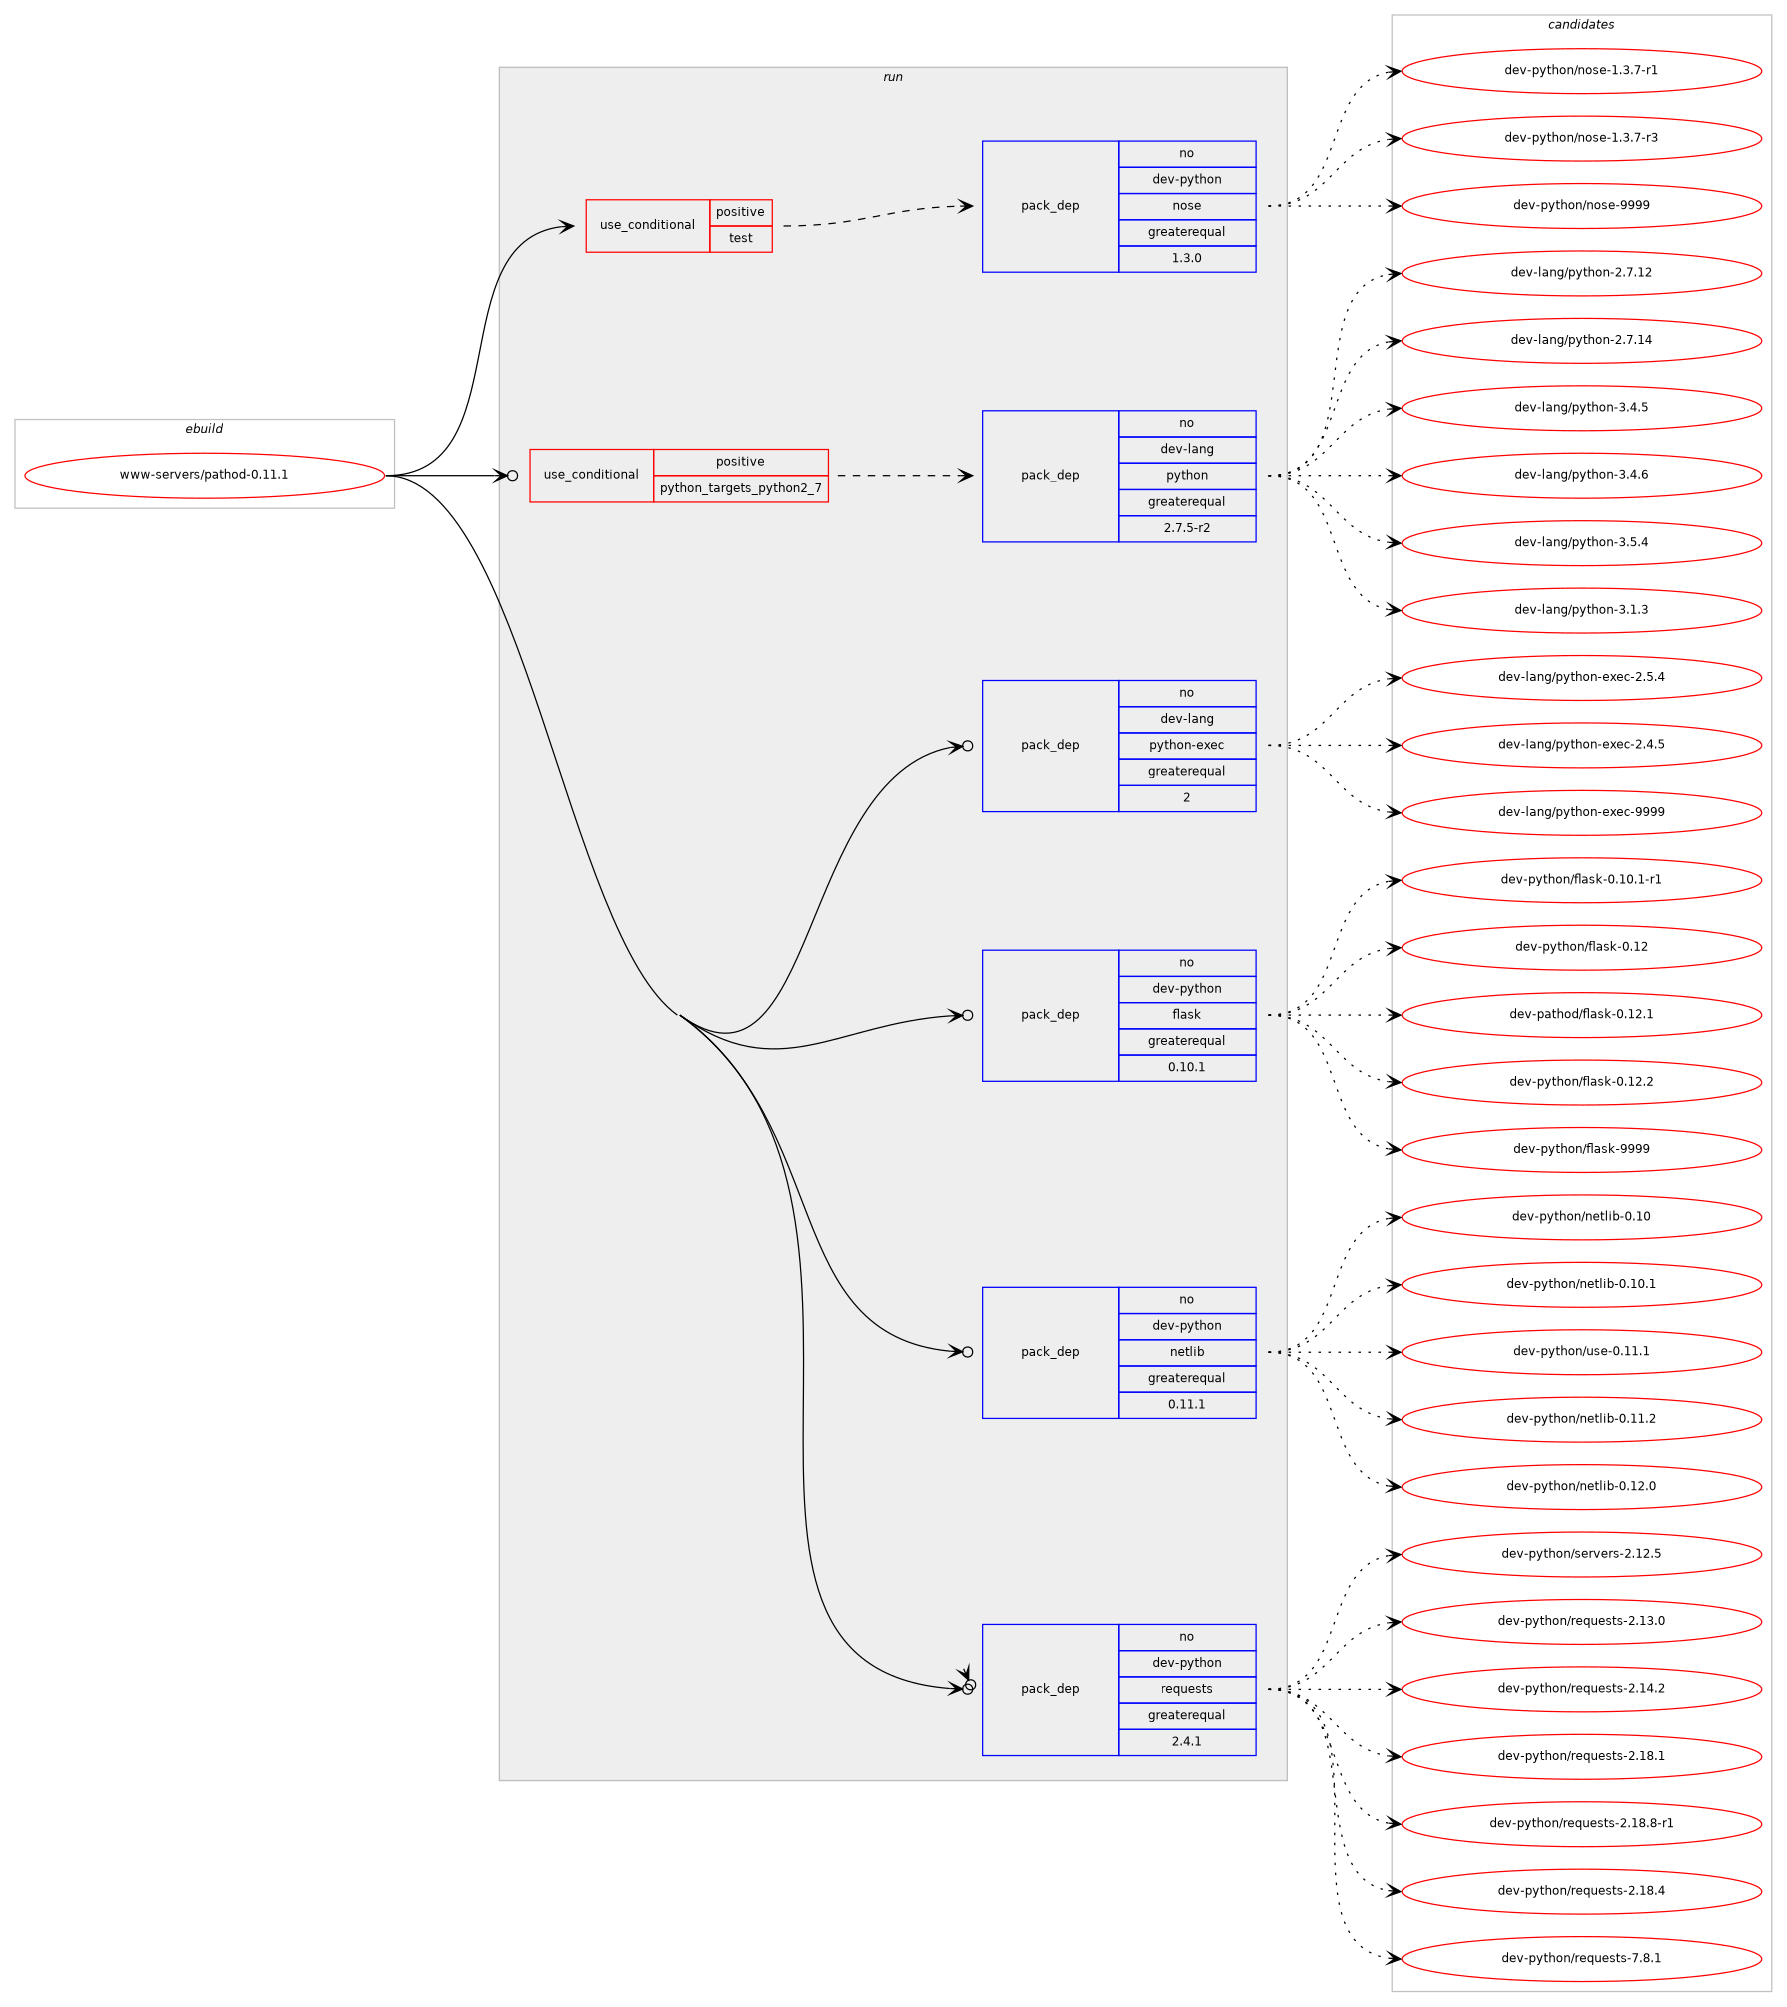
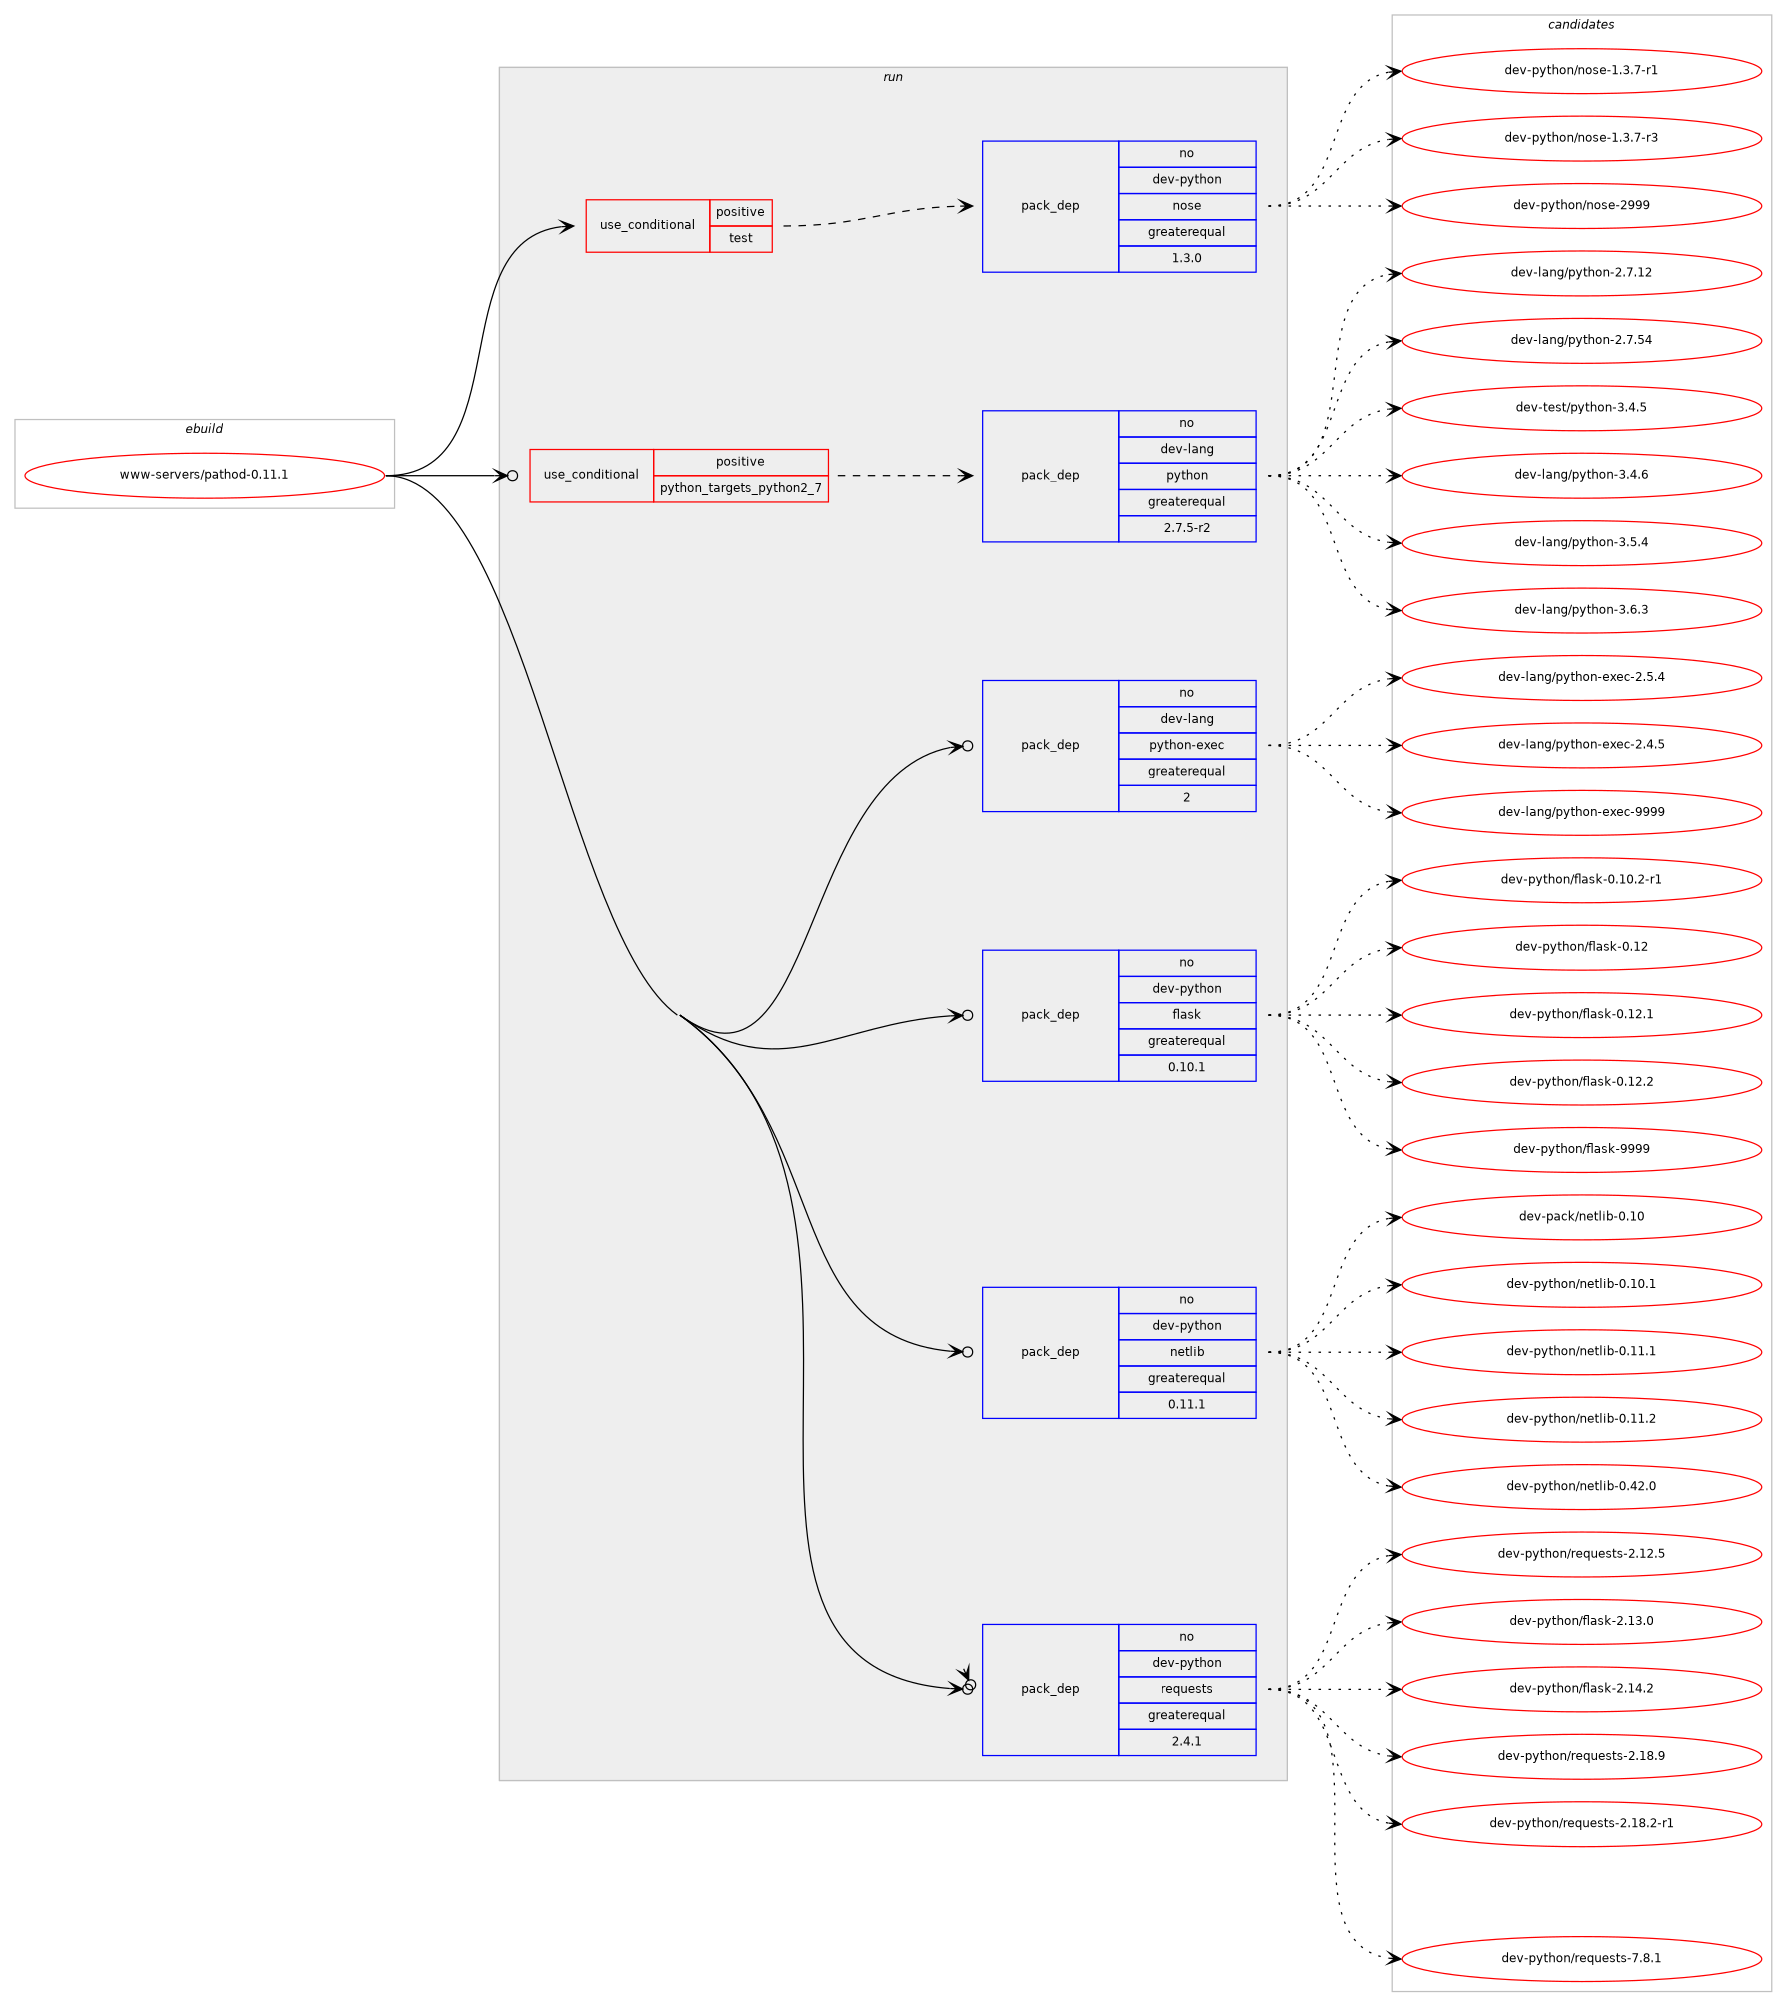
(1582, 206) -> (1582, 206)
(1582, 341) -> (1582, 341)
(1582, 408) -> (1582, 408)
(1582, 611) -> (1582, 611)
(1582, 880) -> (1582, 880)
(1582, 1015) -> (1582, 1015)
(1582, 1217) -> (1582, 1217)
(1582, 1352) -> (1582, 1352)
(1582, 1487) -> (1582, 1487)
(1582, 1555) -> (1582, 1555)
(1582, 1622) -> (1582, 1622)
(1582, 1689) -> (1582, 1689)
(1582, 1757) -> (1582, 1757)
(1582, 1824) -> (1582, 1824)
(1582, 1892) -> none
